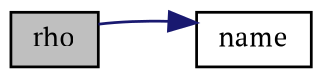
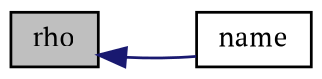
(133, 22) -> (161, 58)
